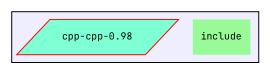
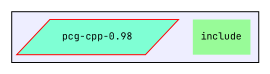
(98, 37) -> (98, 37)
